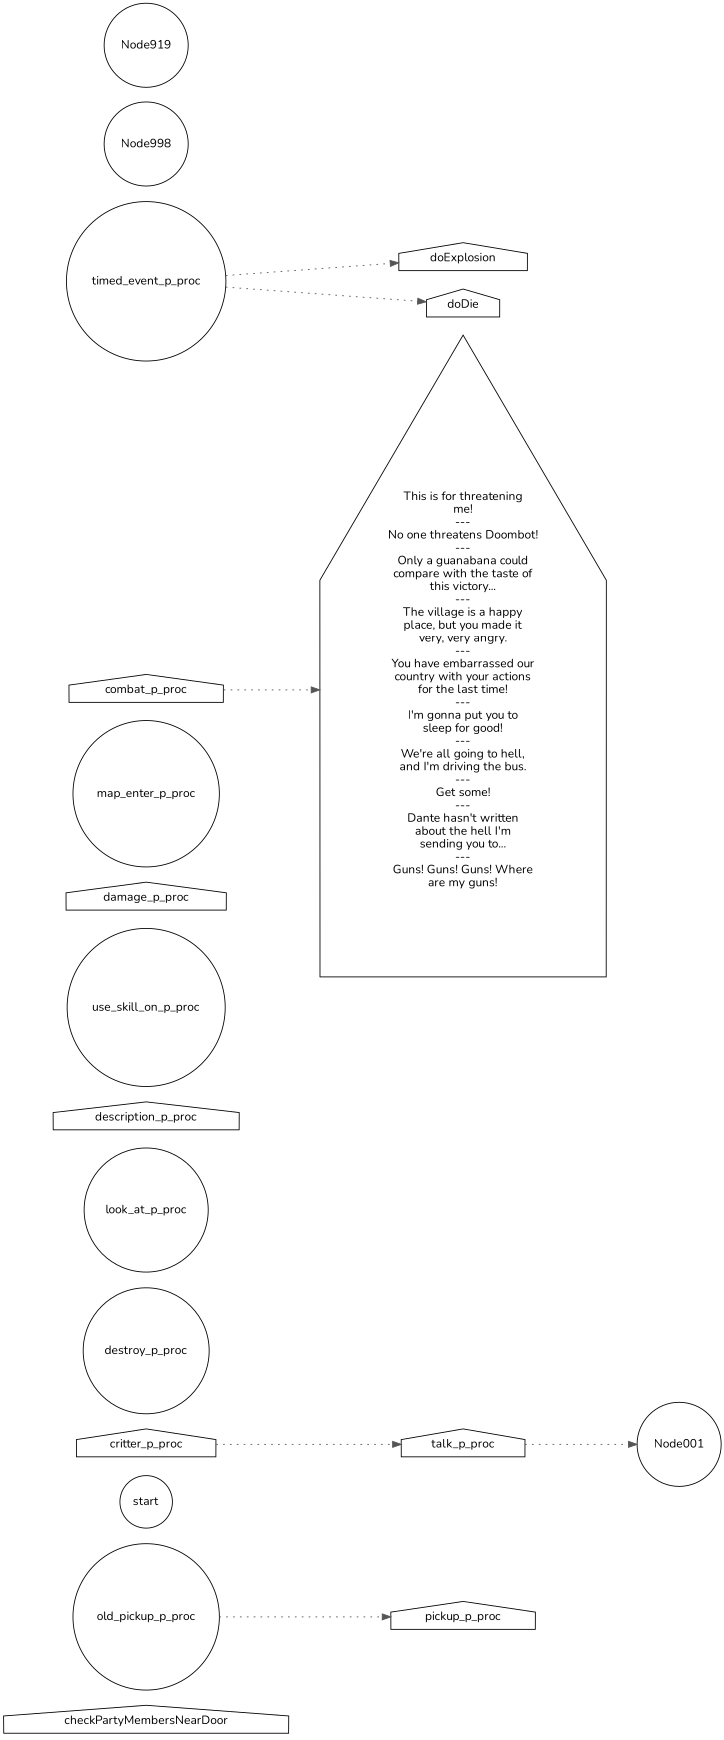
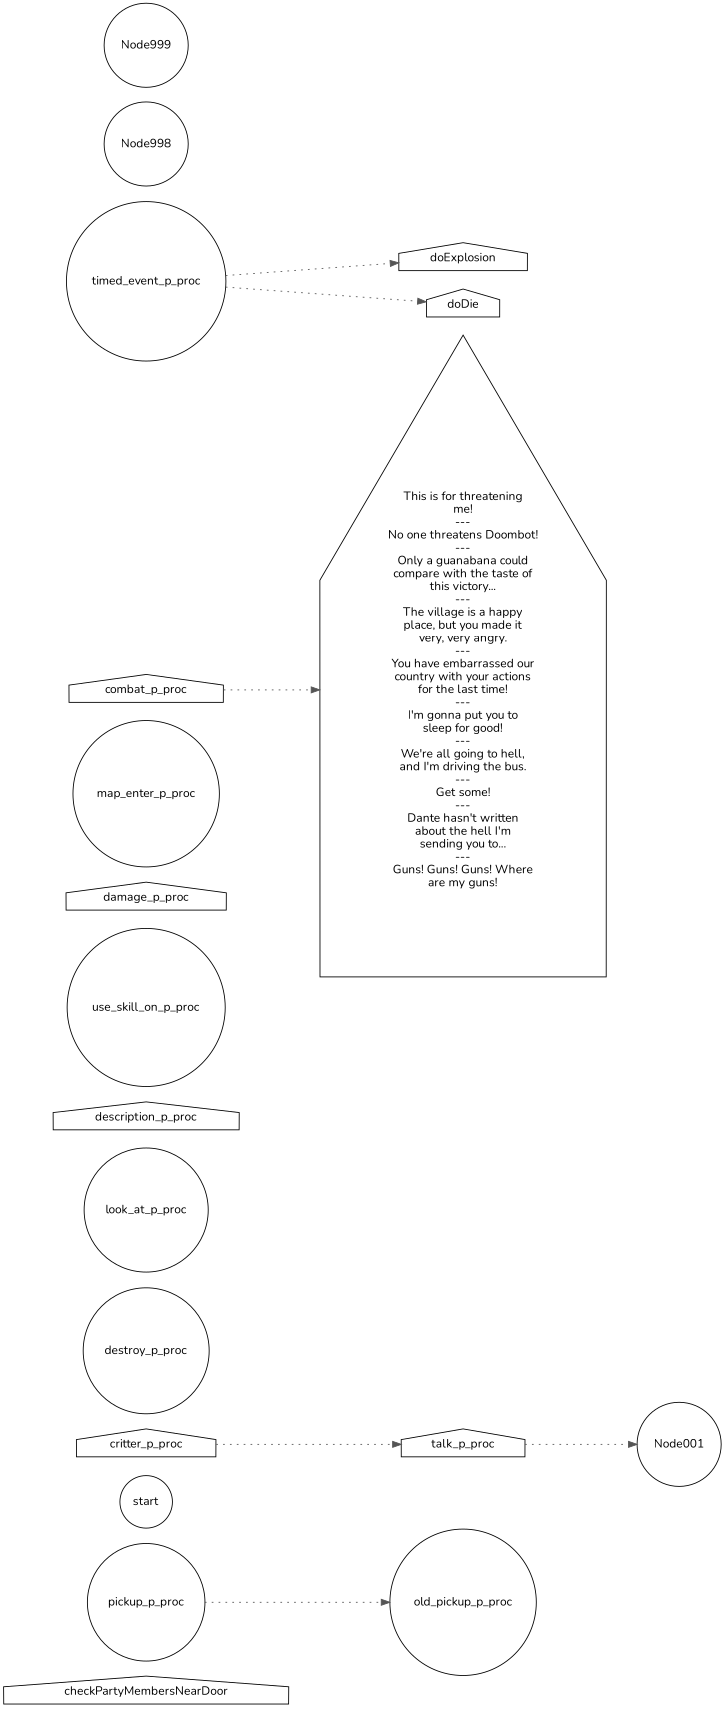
(146, 45) -> (146, 45)
(301, 1617) -> (293, 1602)
(463, 1617) -> (146, 1602)
